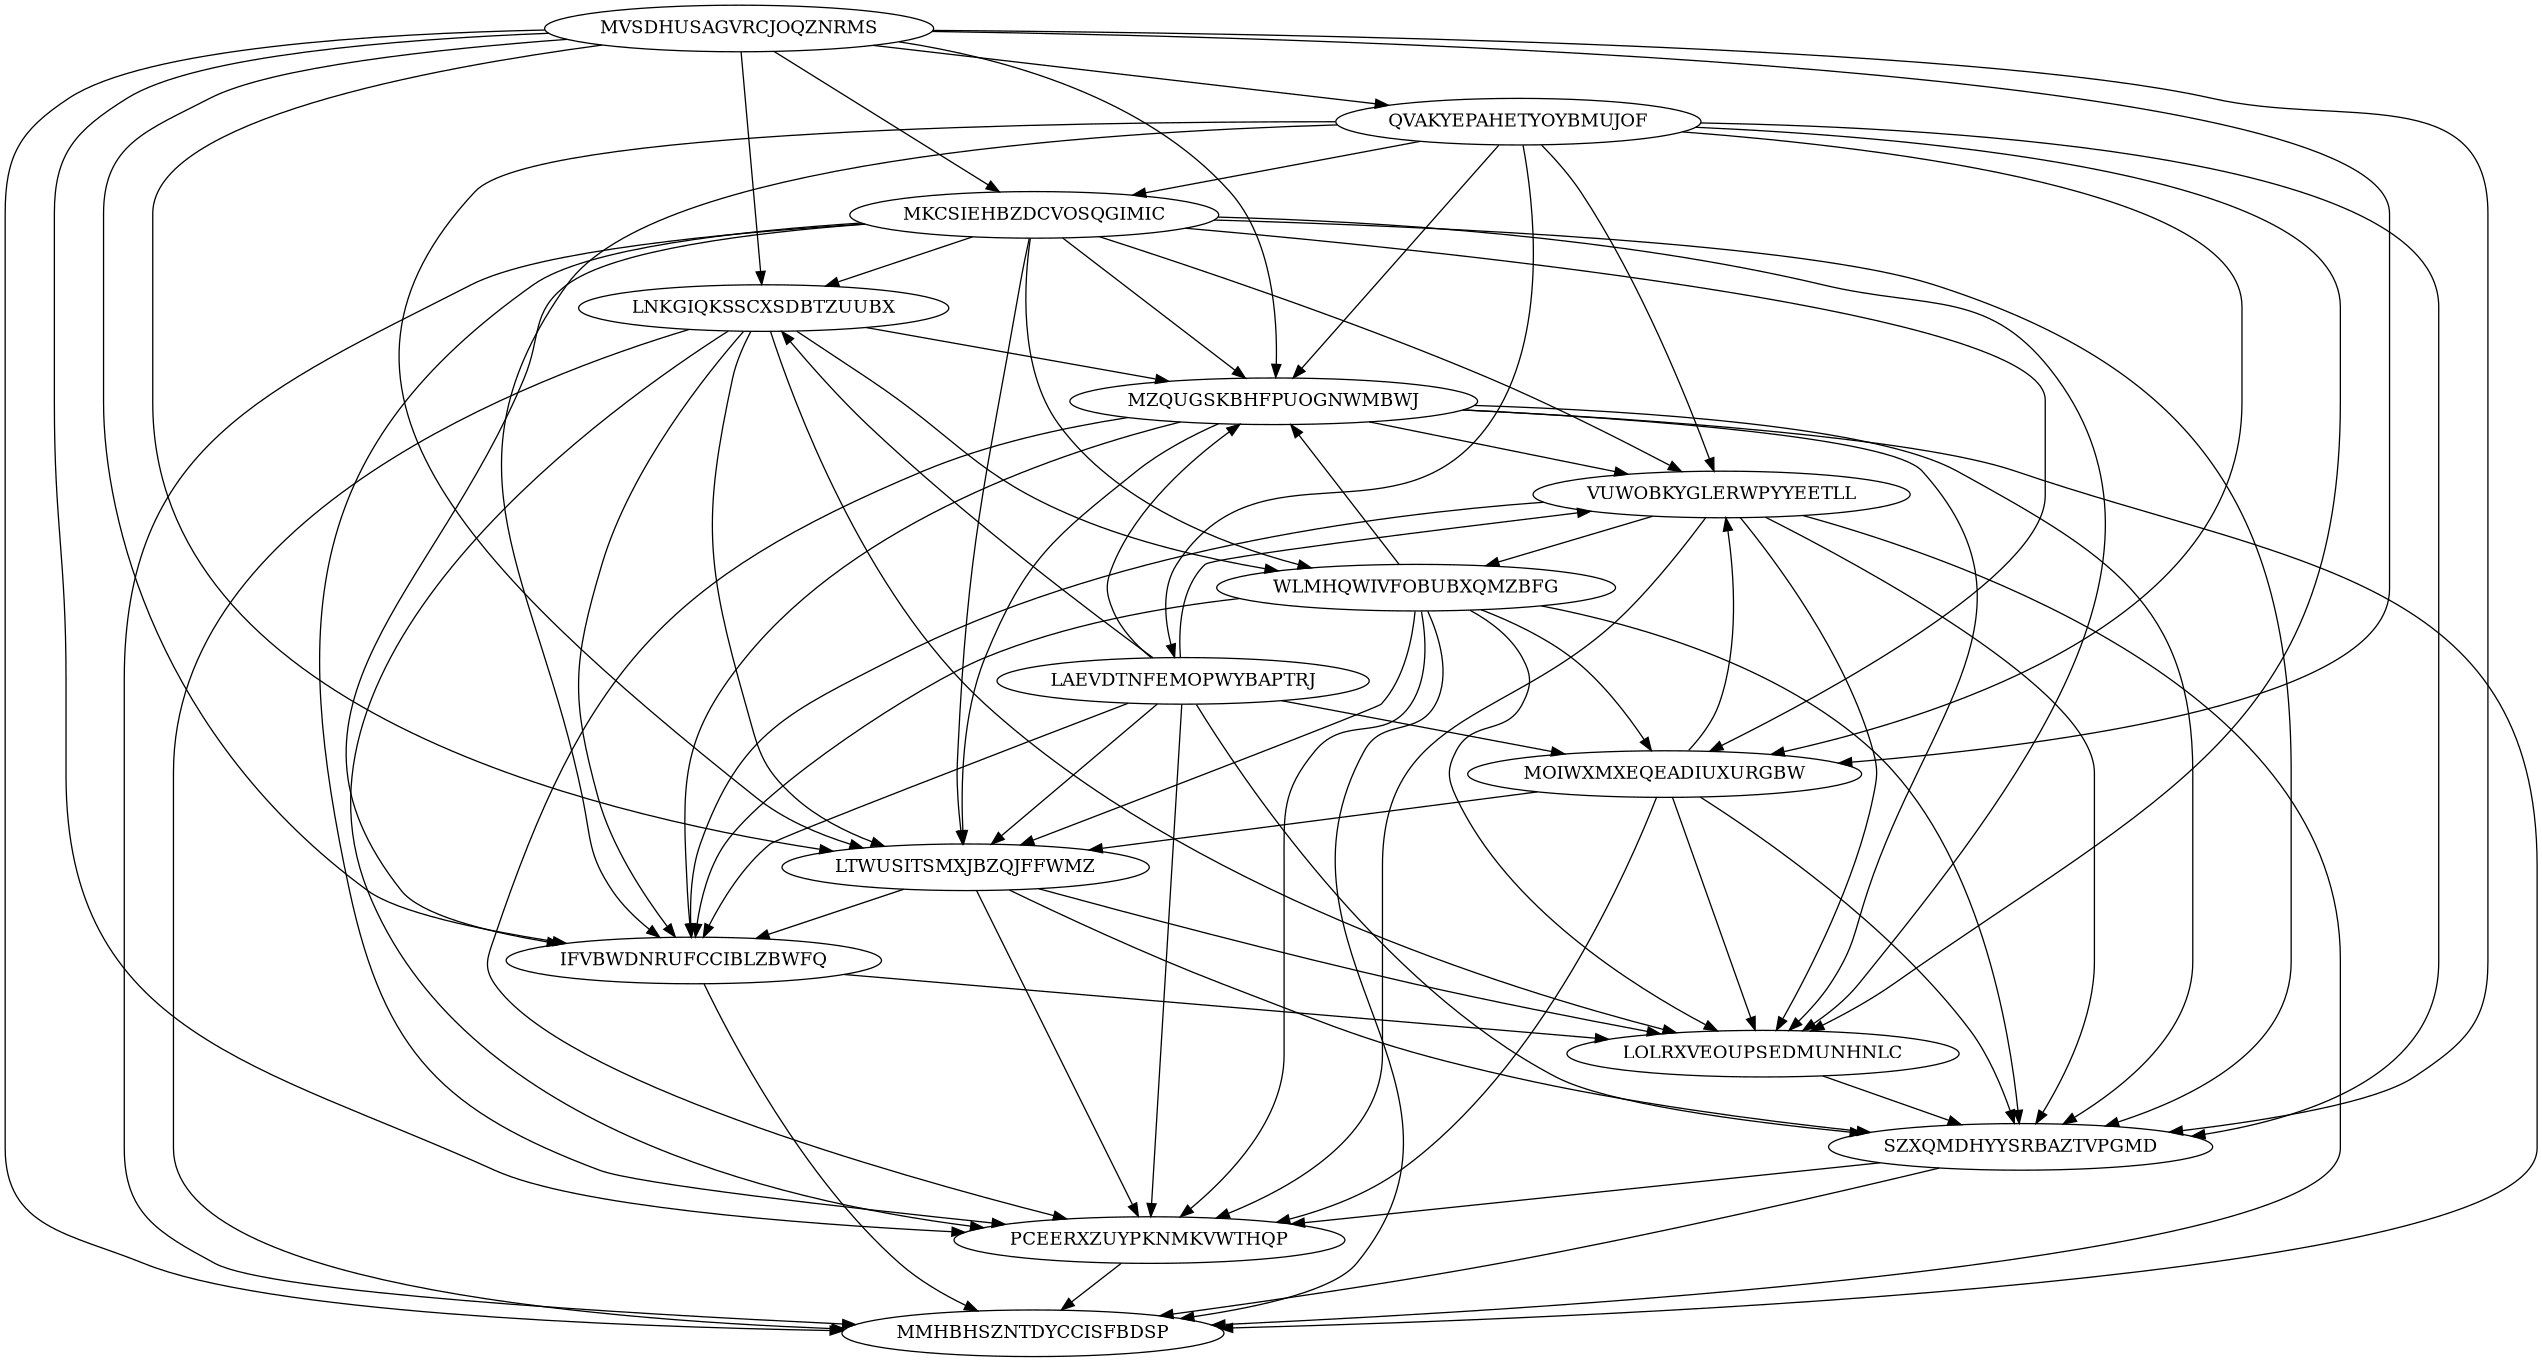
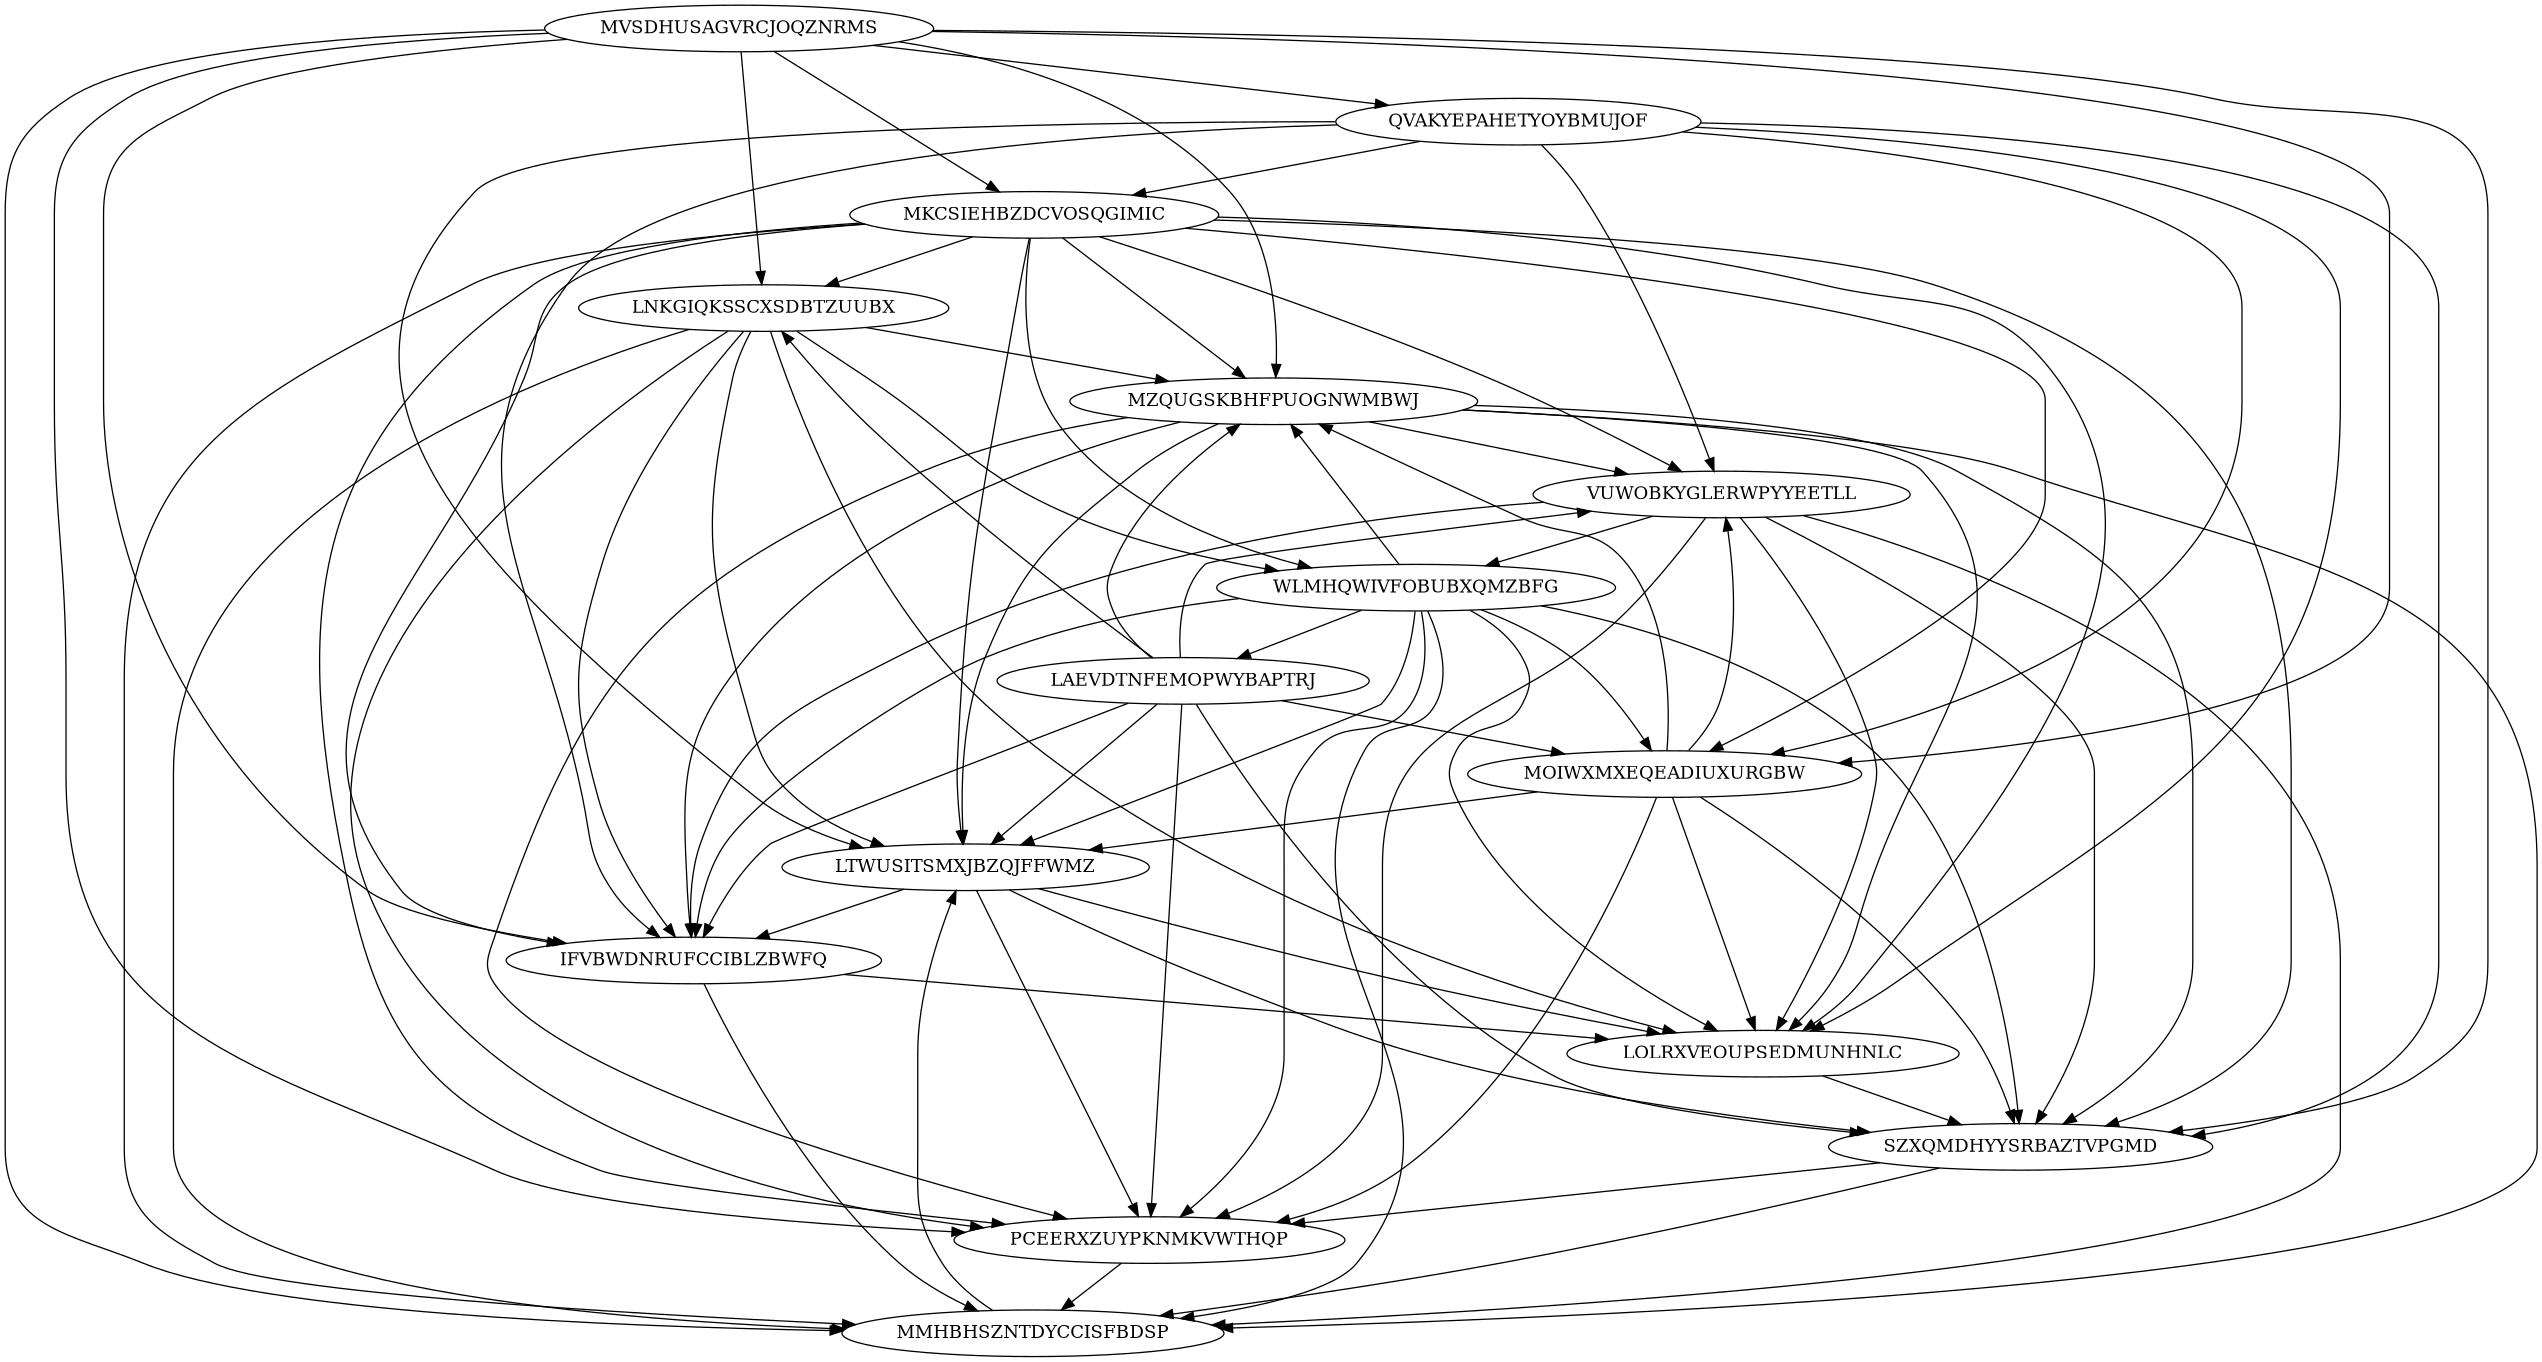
(1395, 262) -> (1571, 532)
(162, 453) -> (918, 1118)
(1431, 472) -> (1306, 632)
